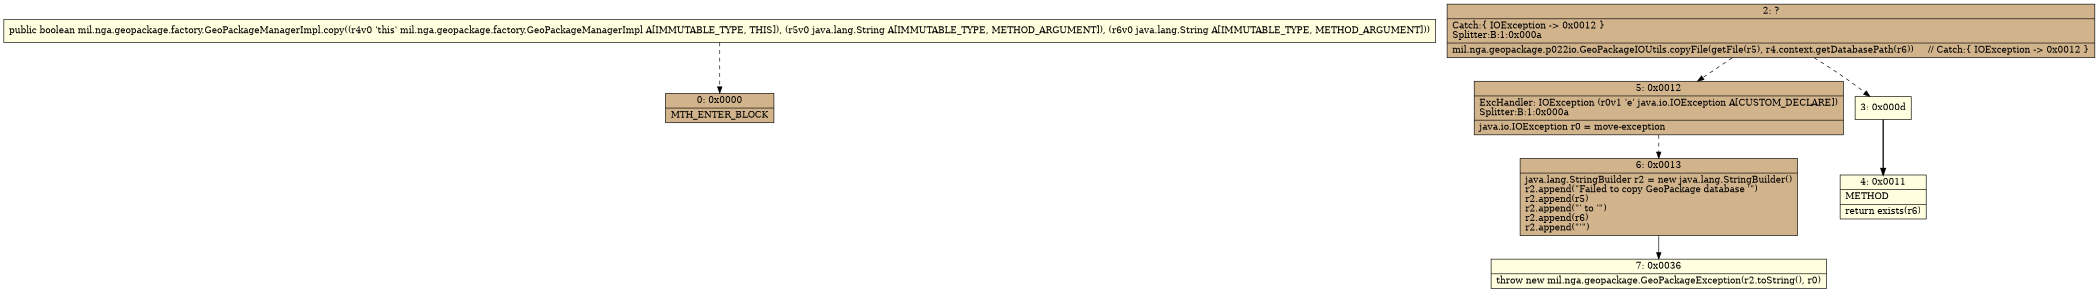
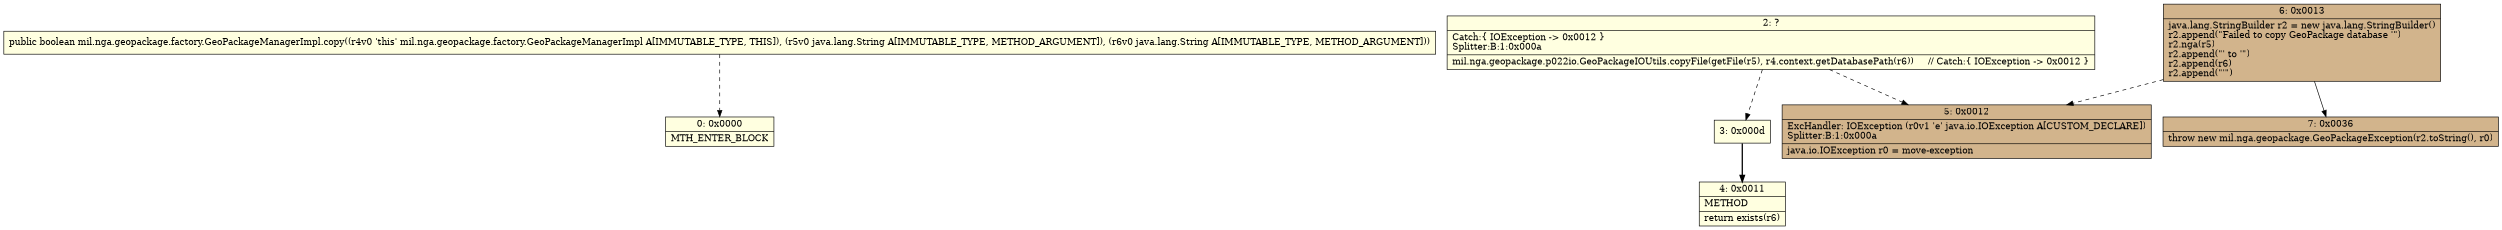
(1771, 31) -> (1771, 43)
(720, 108) -> (720, 132)
(1659, 143) -> (2118, 91)
(1557, 199) -> (2192, 45)
(1659, 274) -> (2331, 132)
